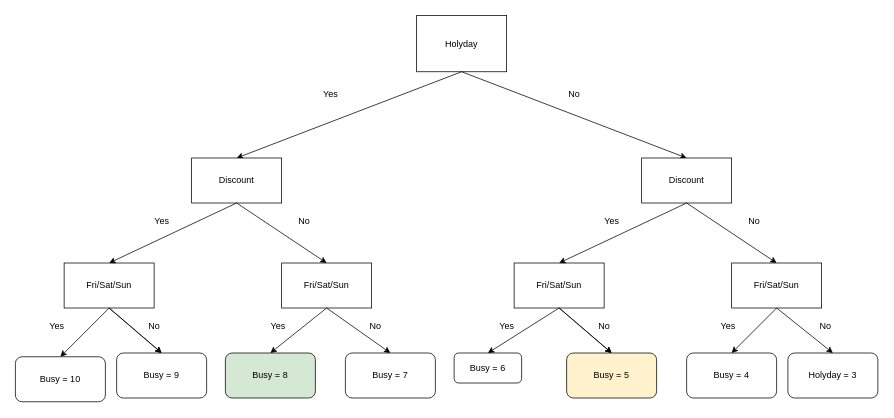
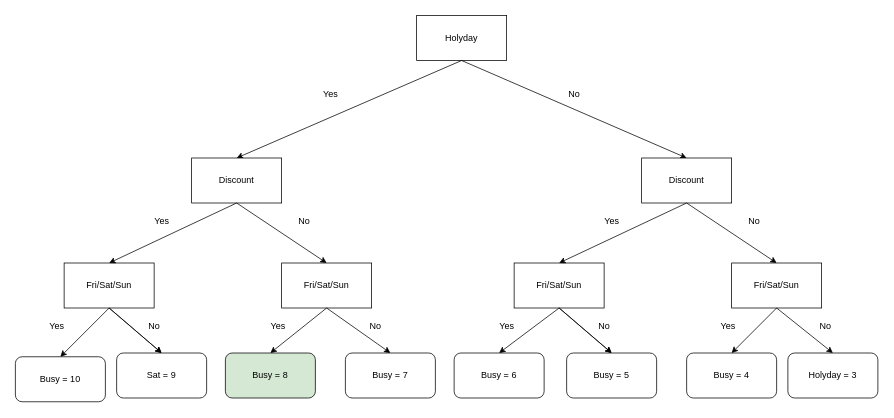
(462, 44) -> (462, 38)
(488, 368) -> (499, 375)
(162, 375) -> (162, 375)
(612, 375) -> (612, 375)
